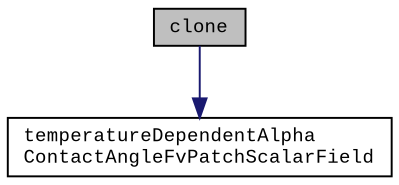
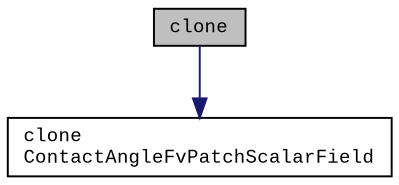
(200, 147) -> (200, 147)
